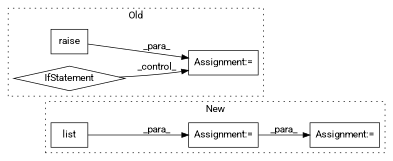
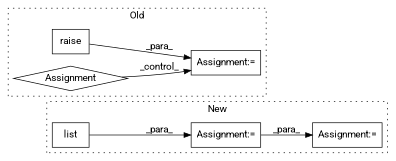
(69, 78) -> (71, 78)
